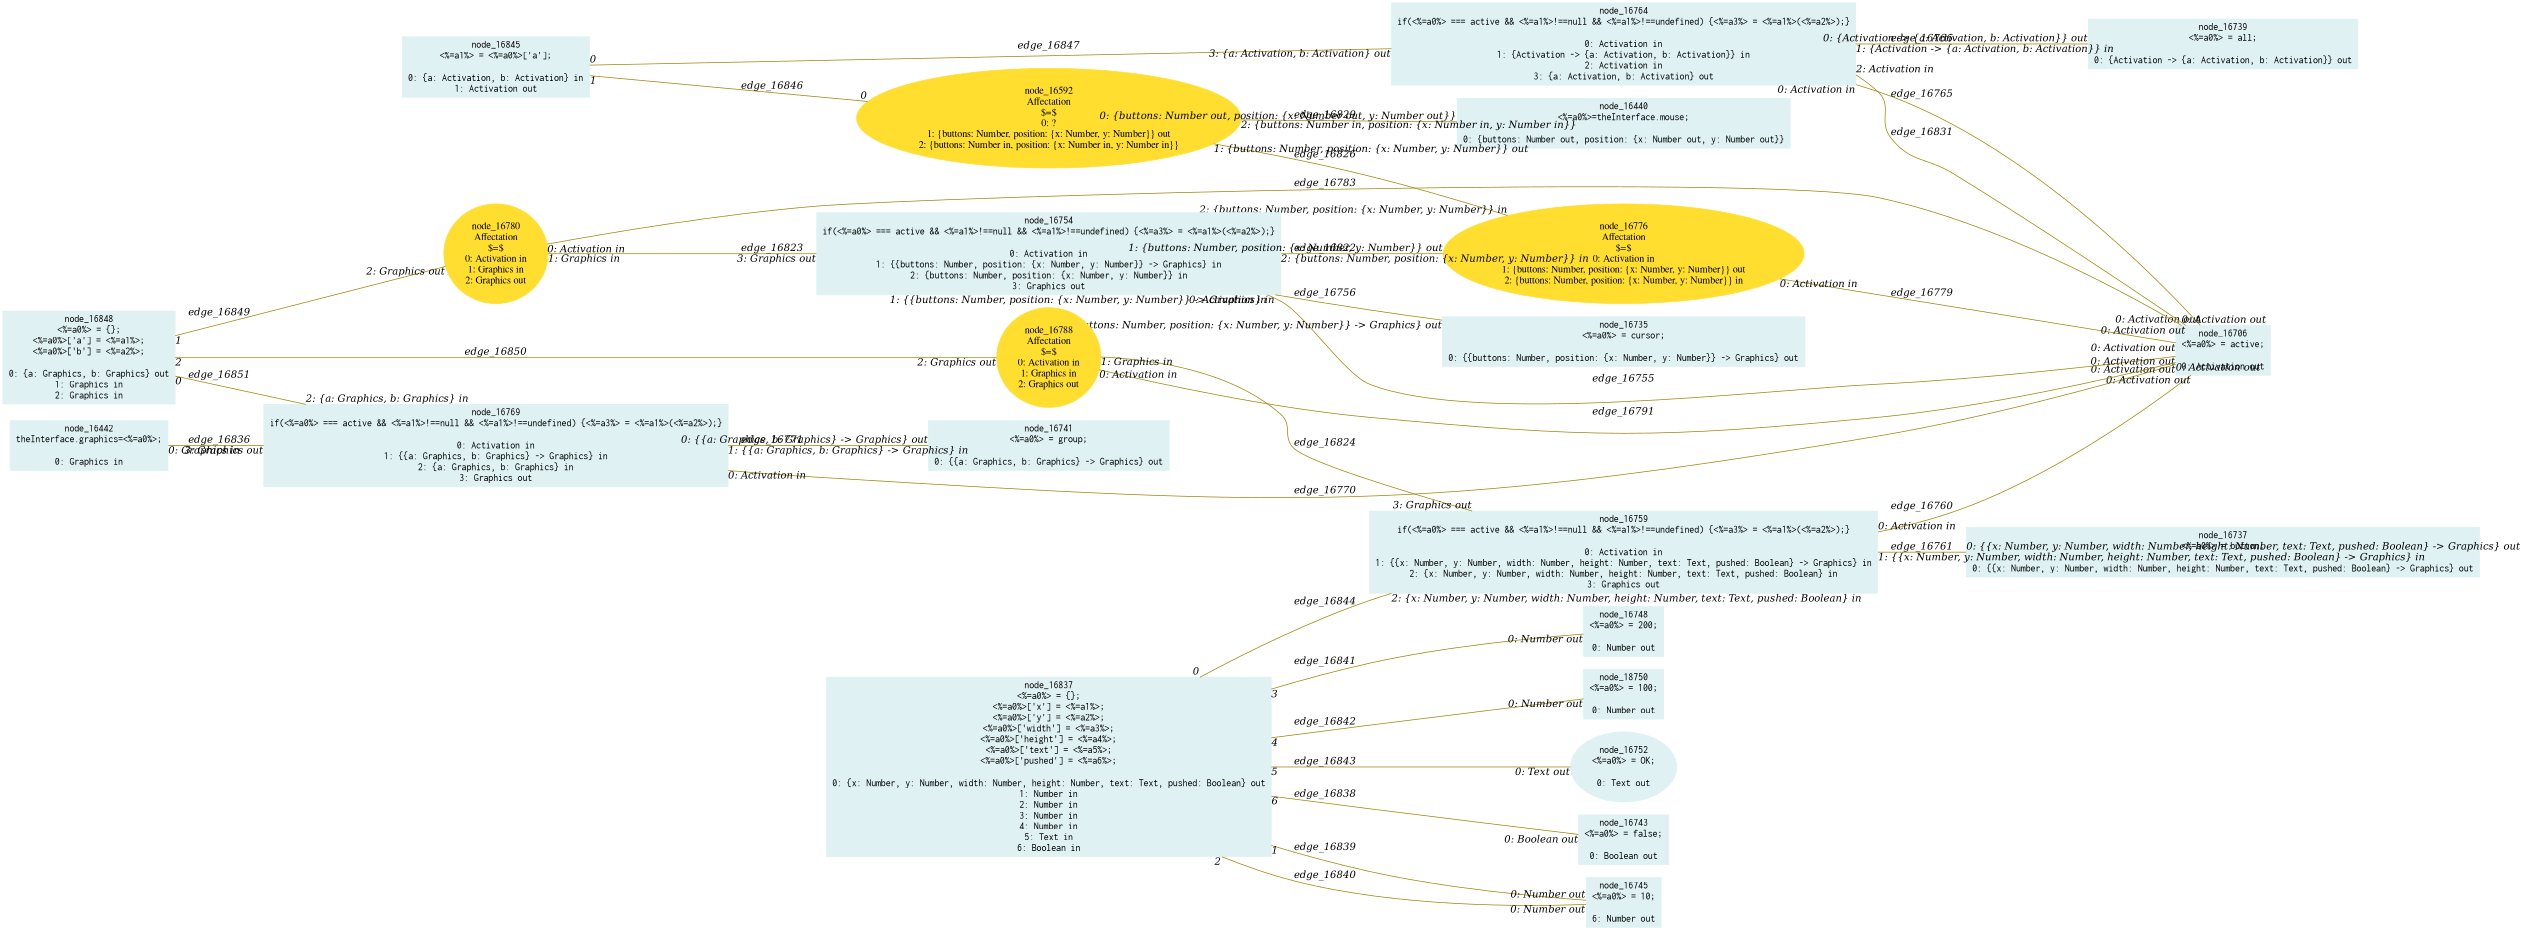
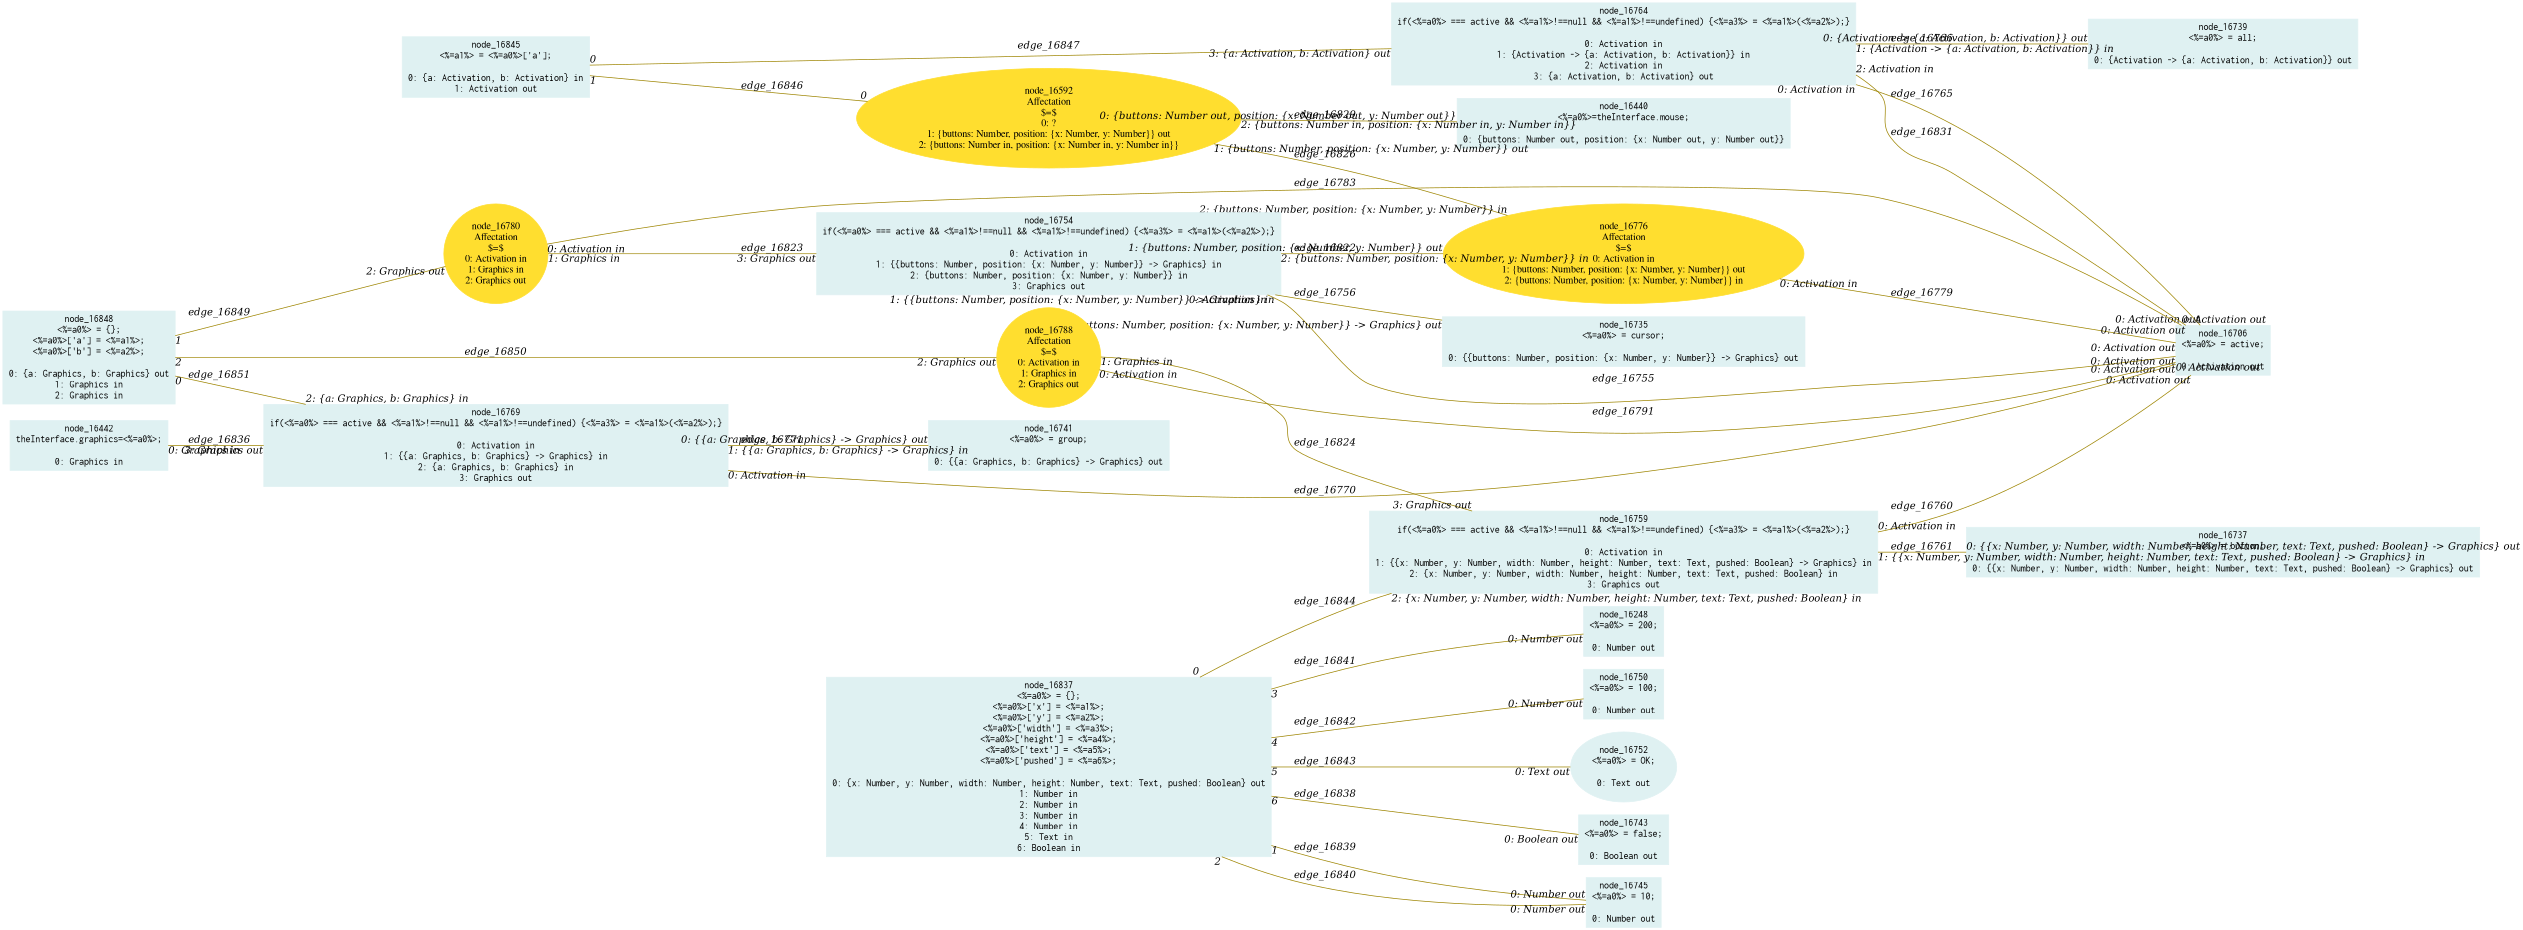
(1624, 631) -> (1624, 631)
(1624, 694) -> (1624, 694)
(1624, 902) -> (1624, 902)
